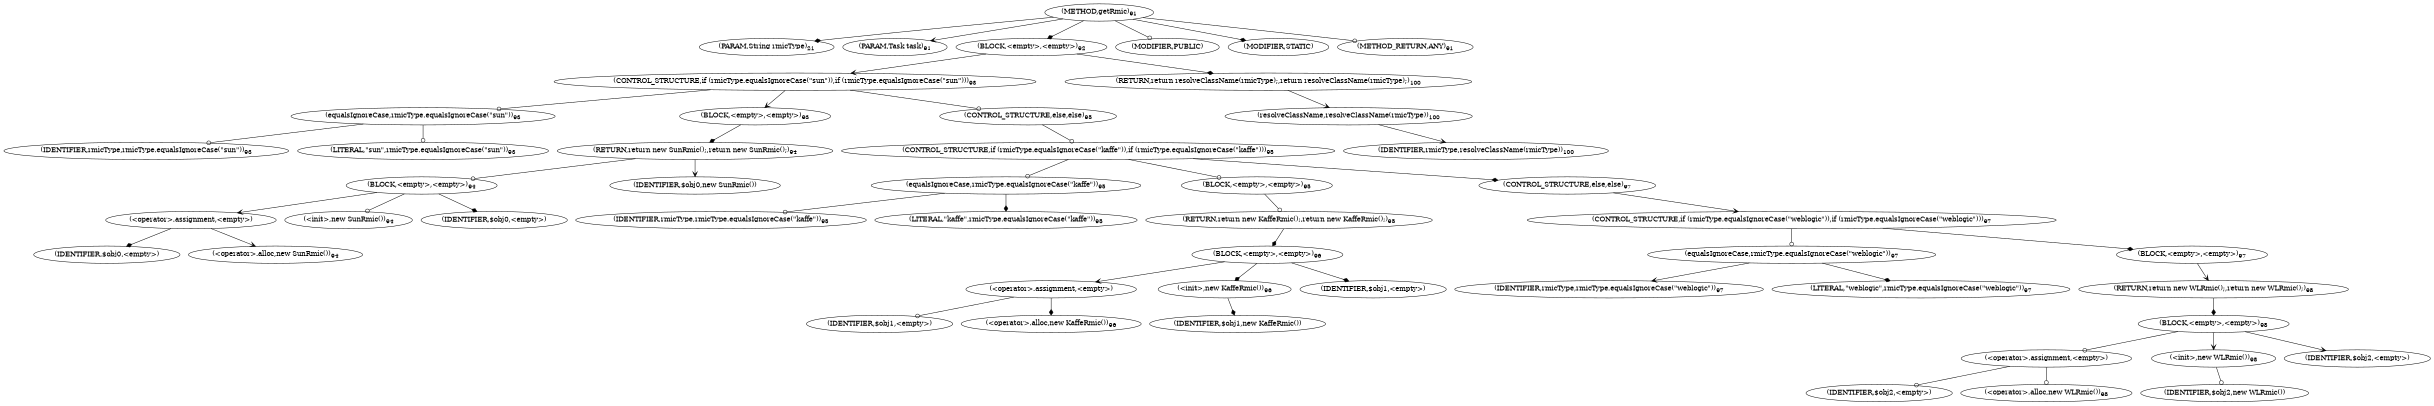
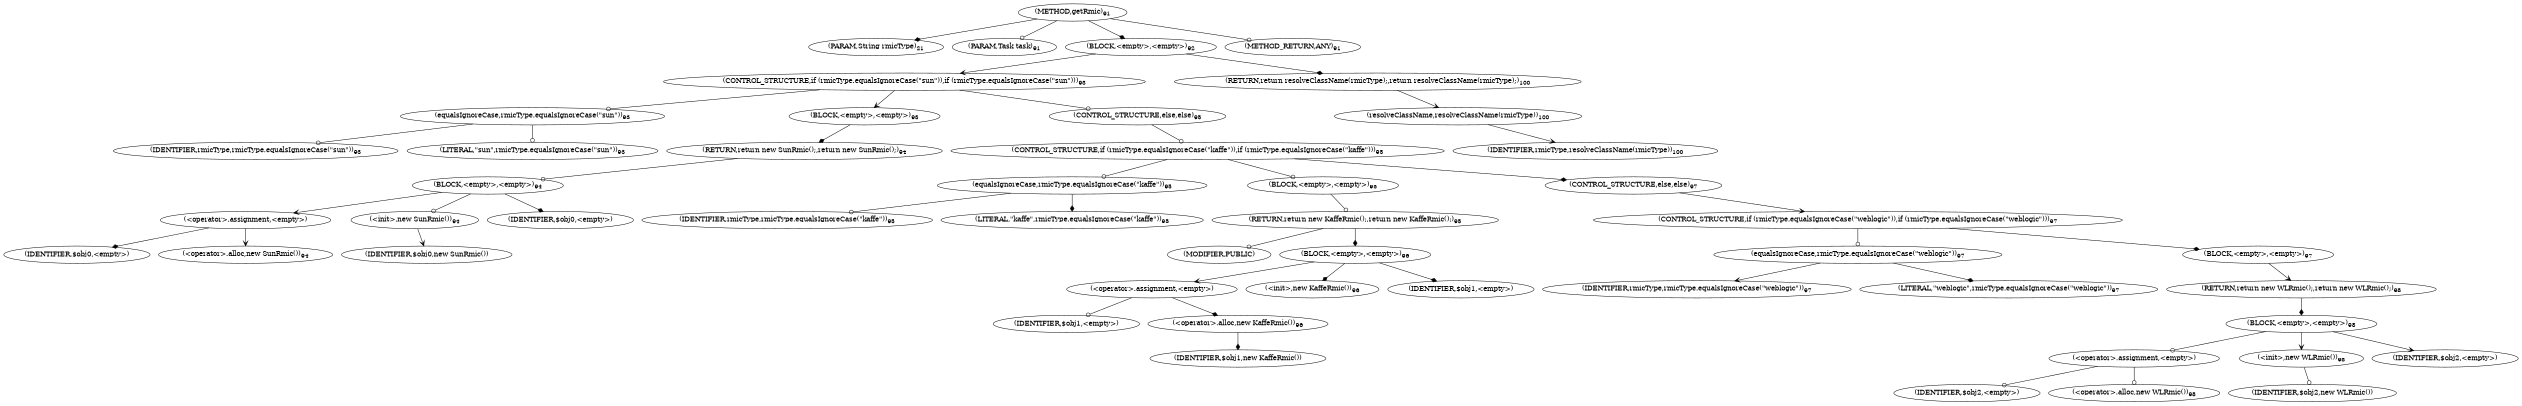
(999, 29) -> (1040, 29)
(1131, 29) -> (1287, 237)
(1278, 47) -> none
(695, 166) -> (420, 235)
(1230, 304) -> (1238, 338)
